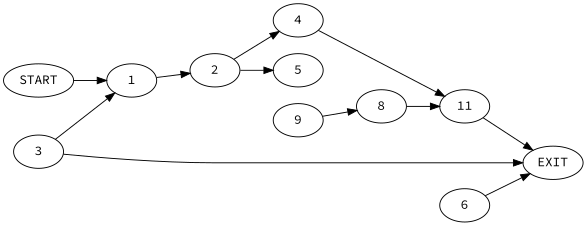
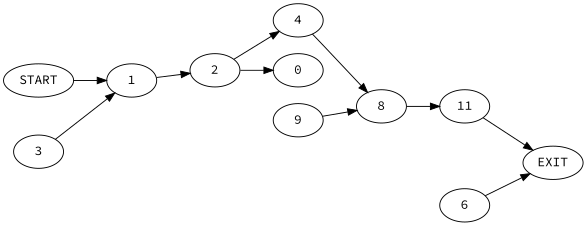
(377, 61) -> (337, 60)
(298, 70) -> (298, 70)
(288, 163) -> none
